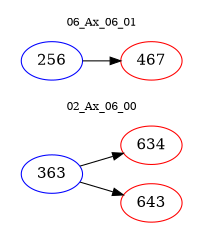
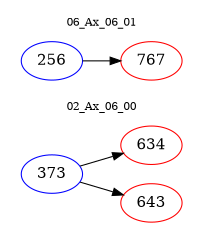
(151, 61) -> (151, 61)
(52, 174) -> (52, 174)
